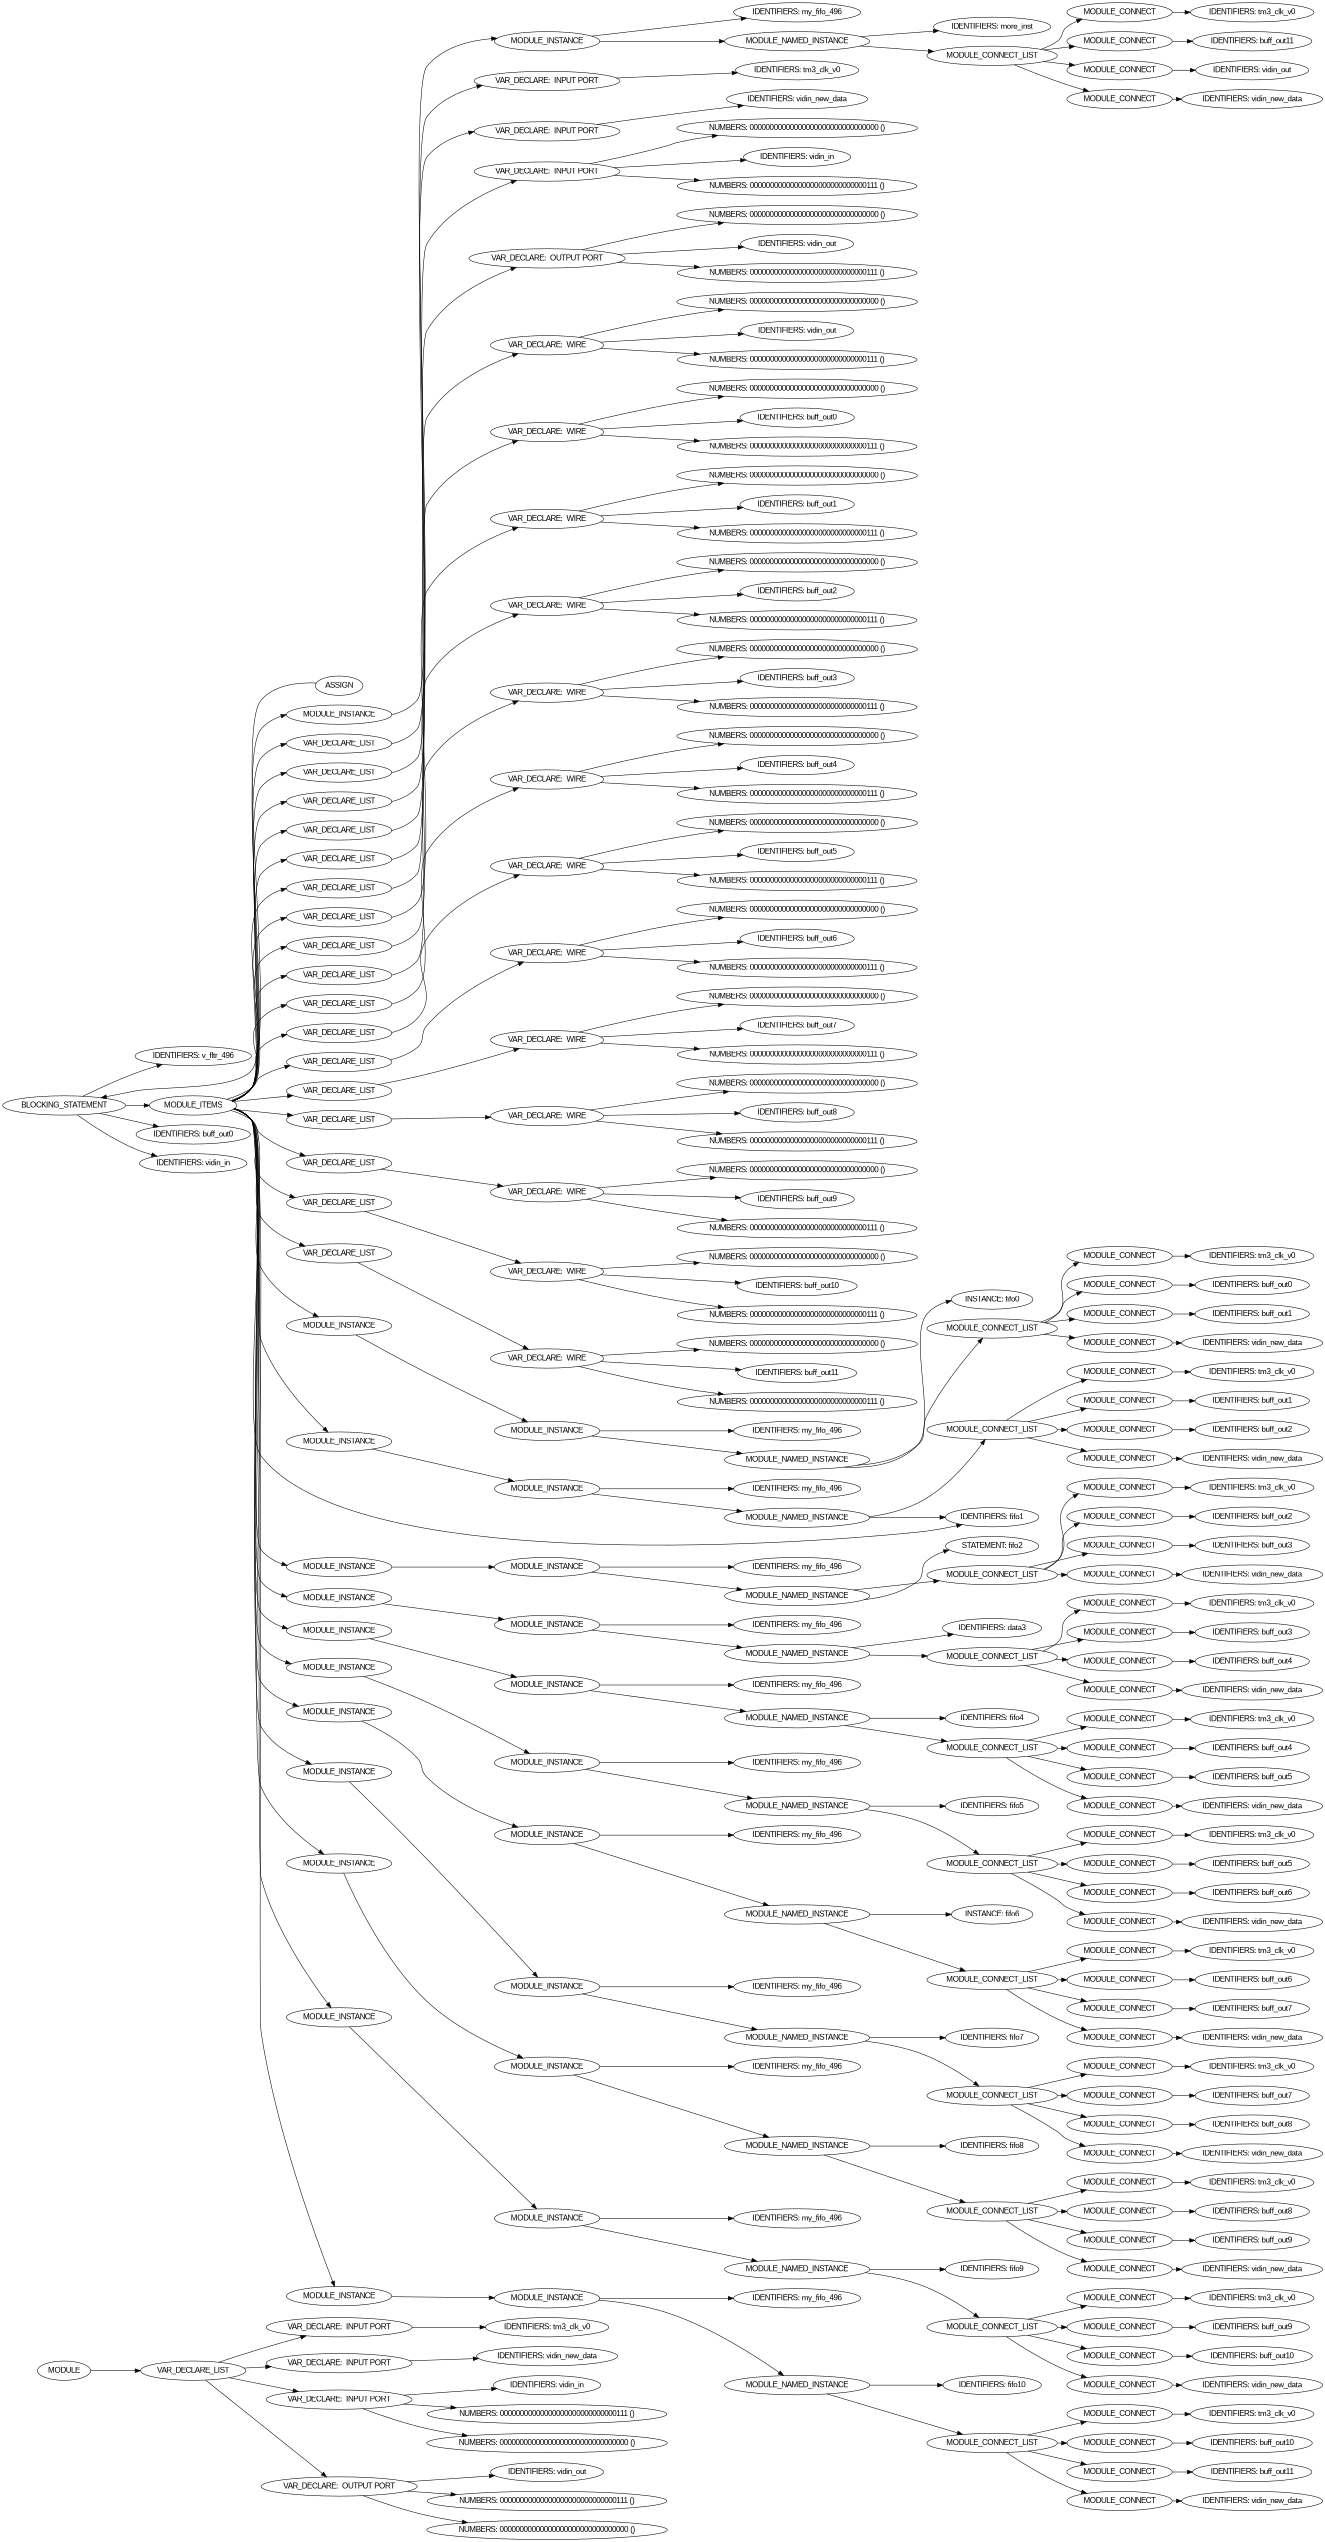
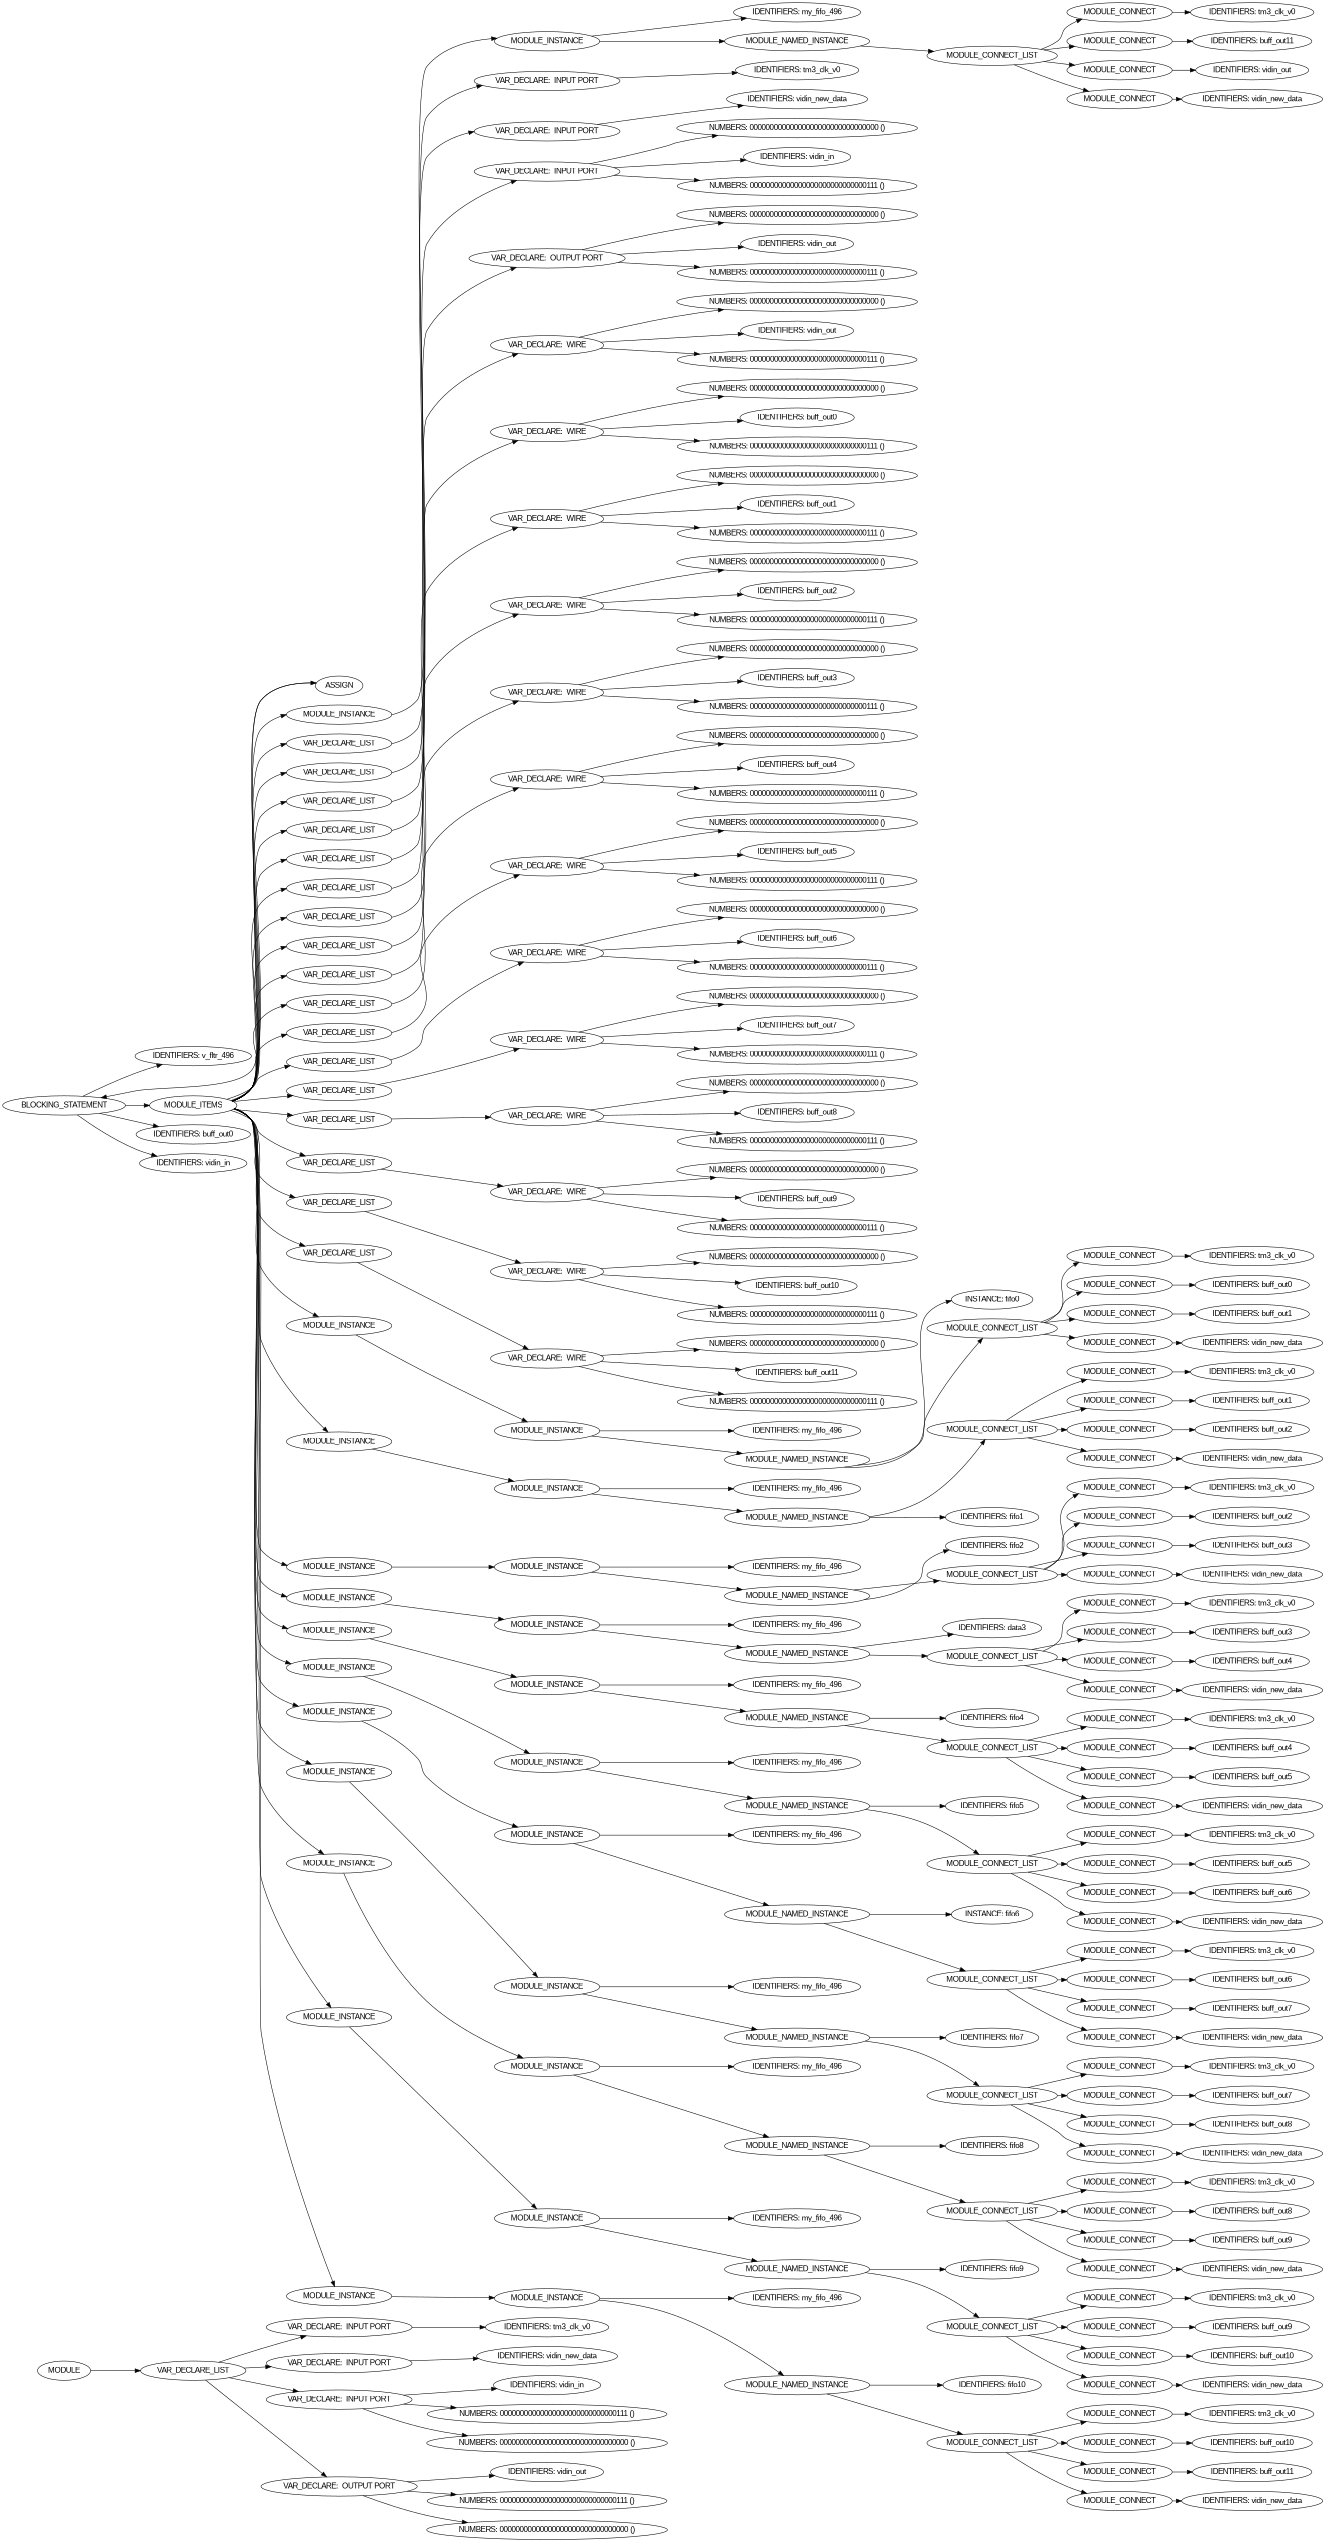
(992, 27) -> none
(422, 1526) -> (255, 879)
(992, 1546) -> (992, 1546)
